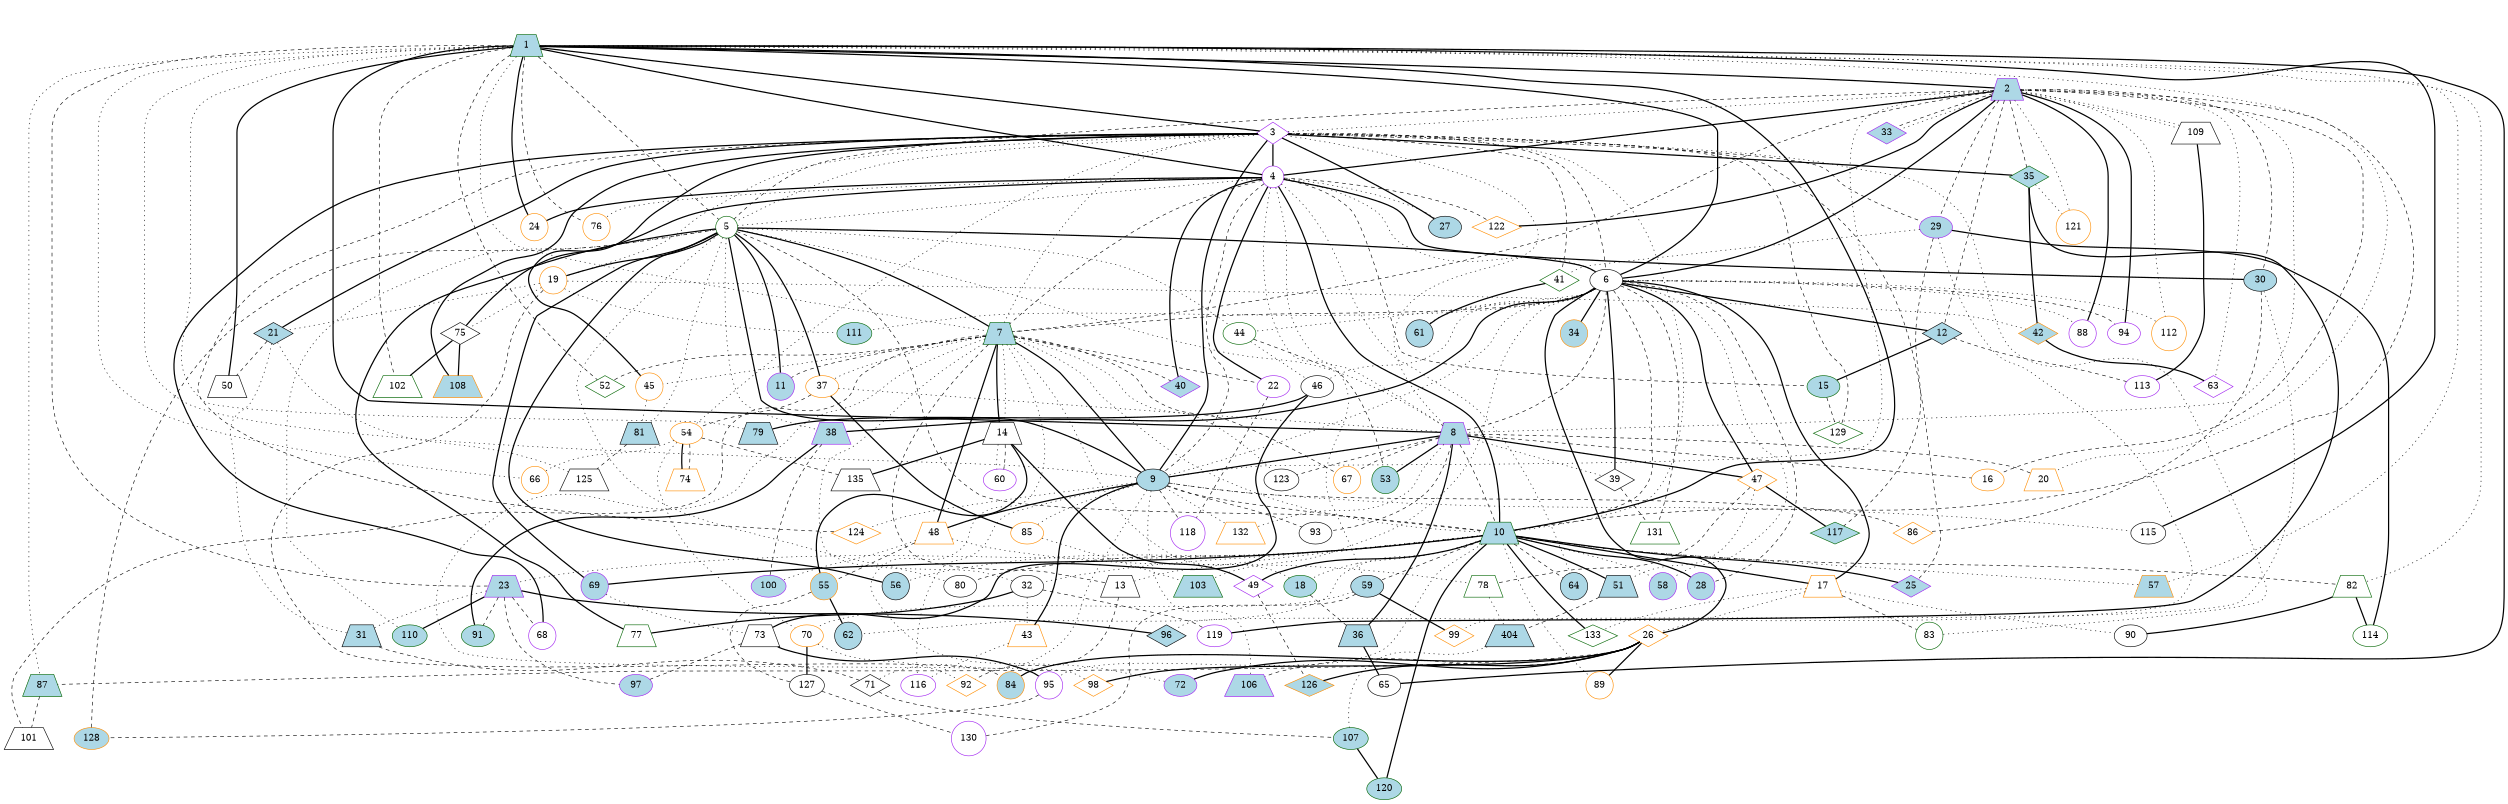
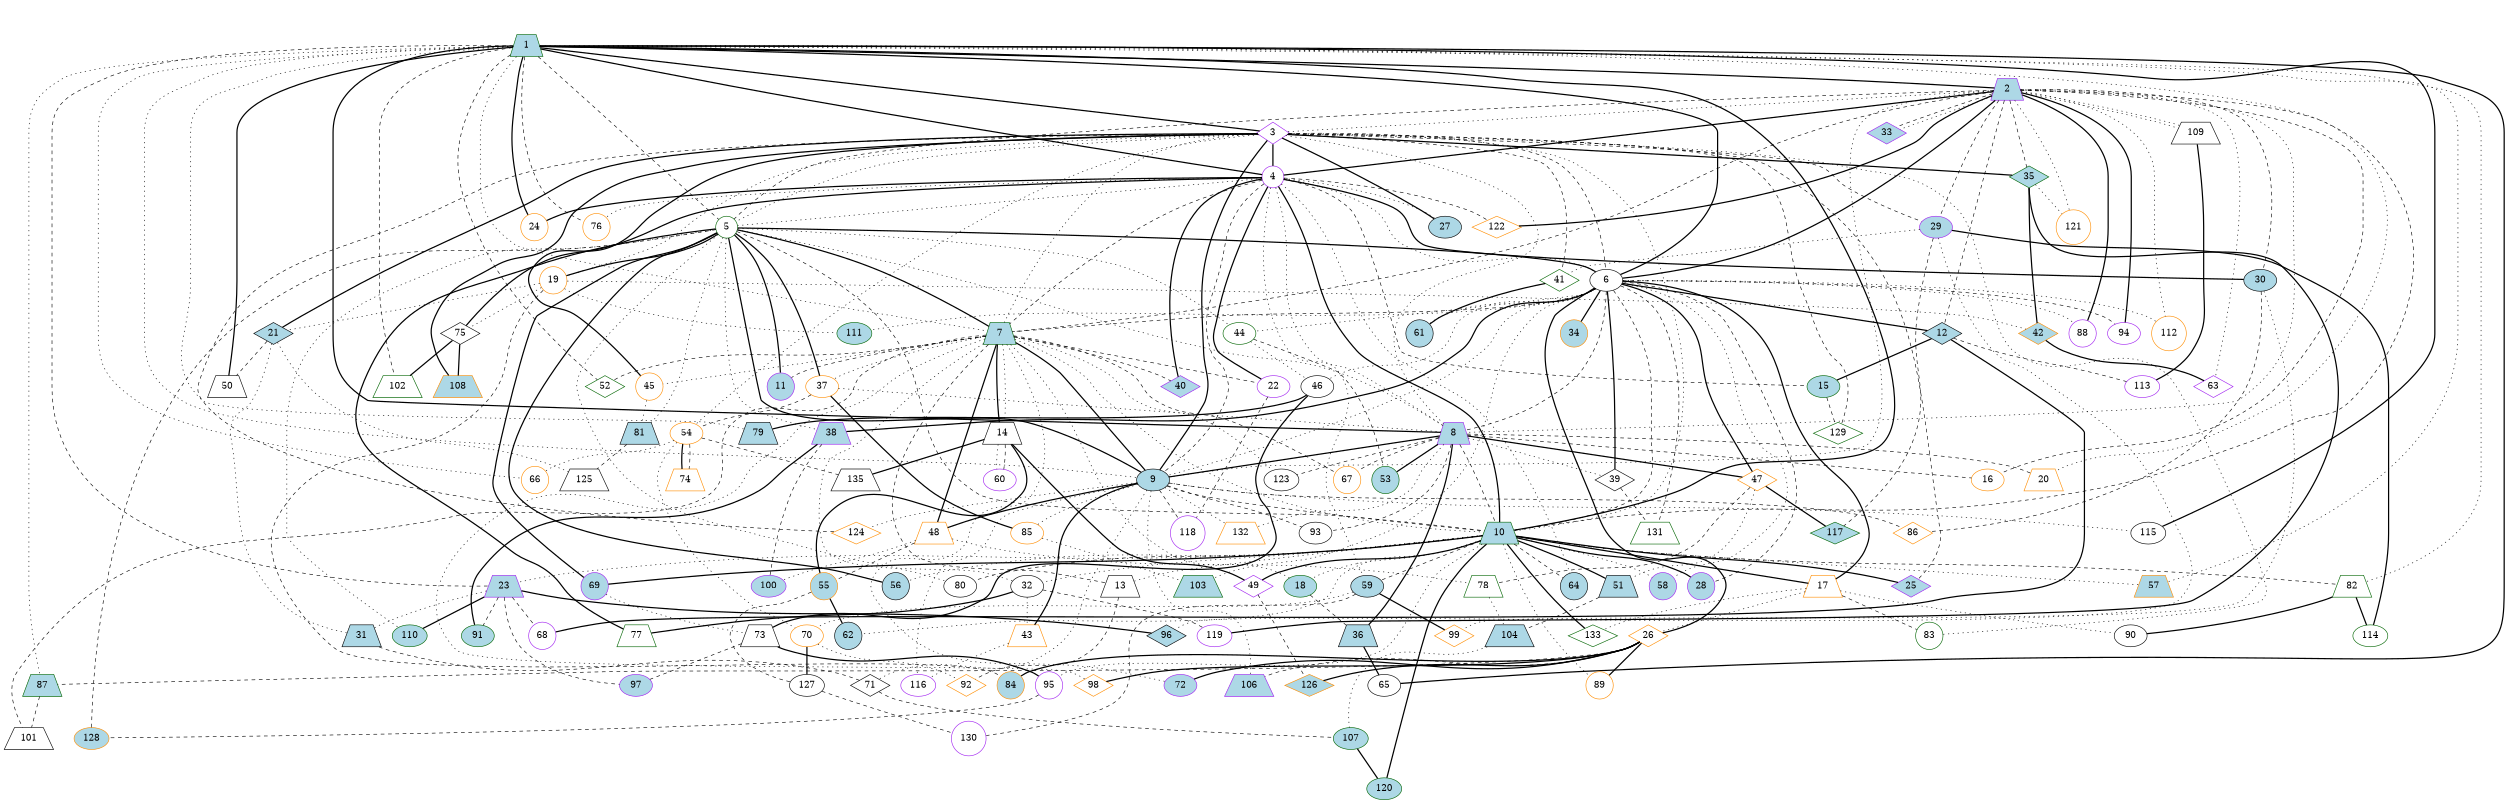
(430, 176) -> (1743, 613)
(1510, 636) -> (1510, 636)
